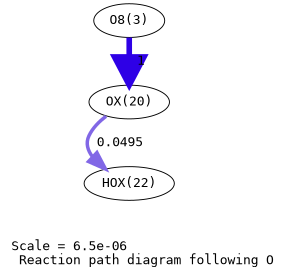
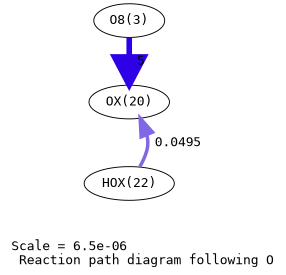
(137, 61) -> (137, 61)
(90, 134) -> (147, 151)
